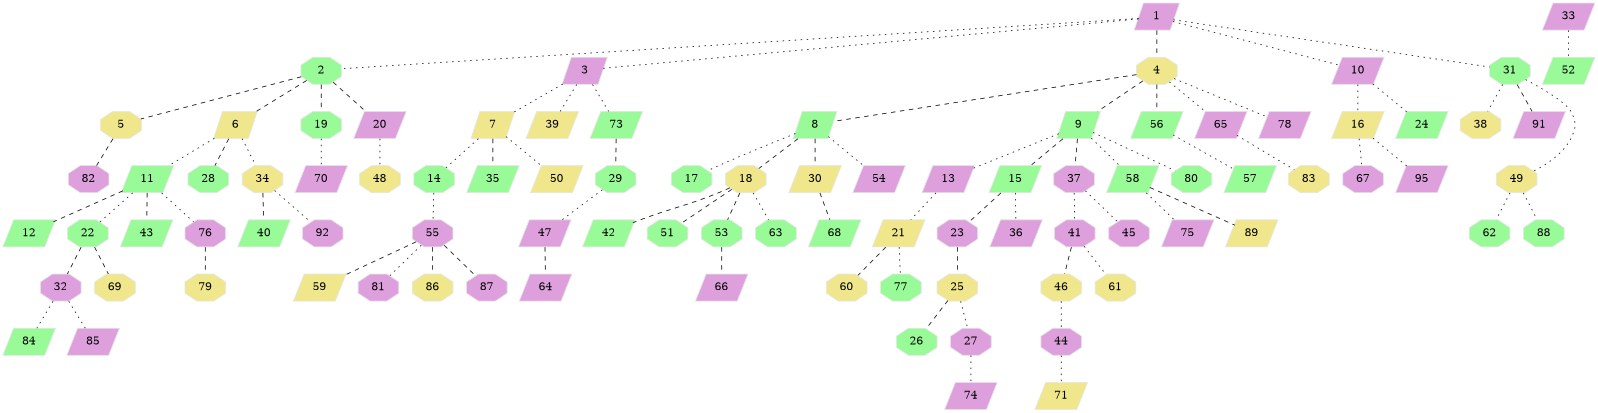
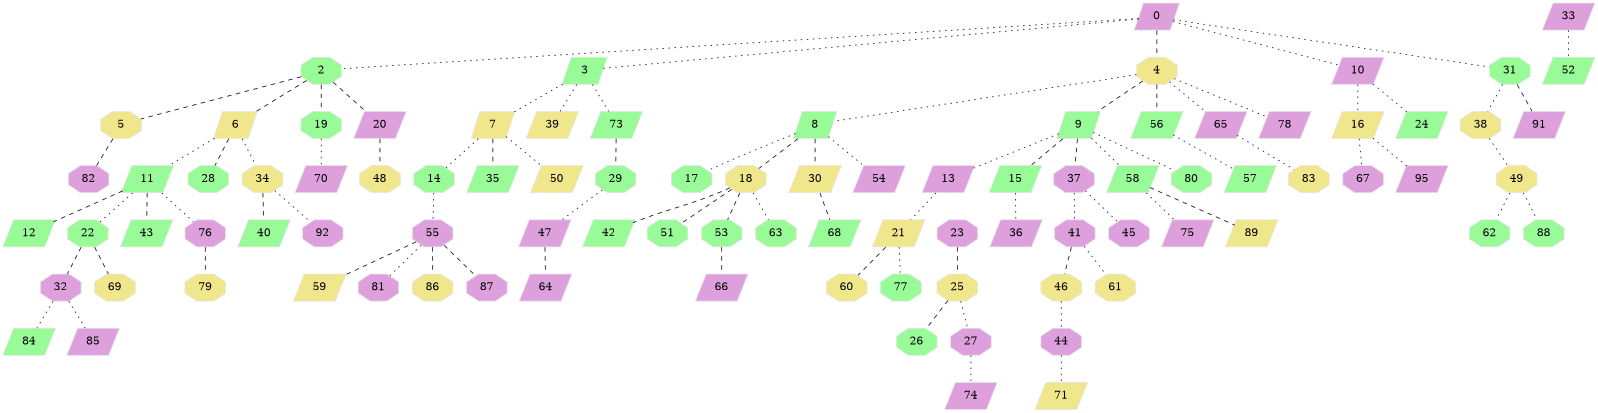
(1157, 17) -> (1157, 17)
(585, 71) -> (585, 71)
(985, 98) -> (985, 98)
(1575, 122) -> (1499, 152)
(380, 152) -> (380, 152)
(985, 207) -> none
